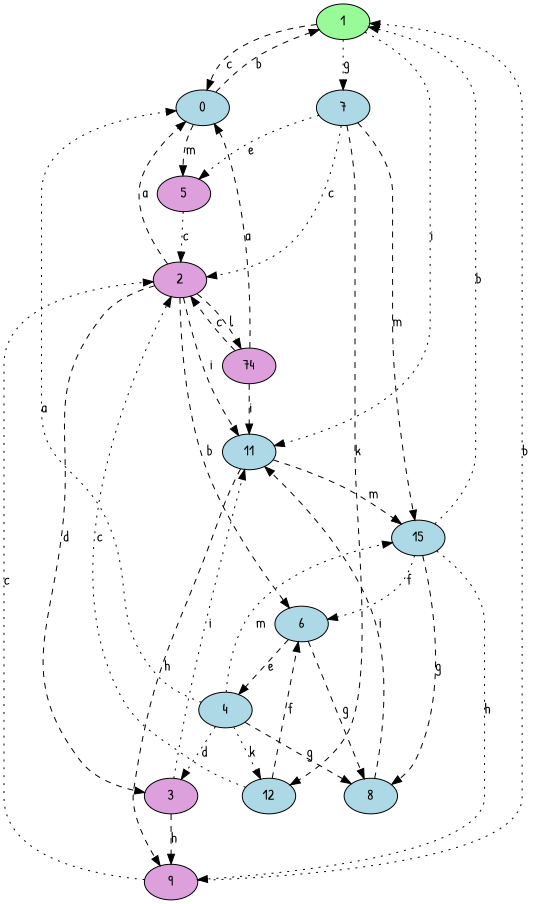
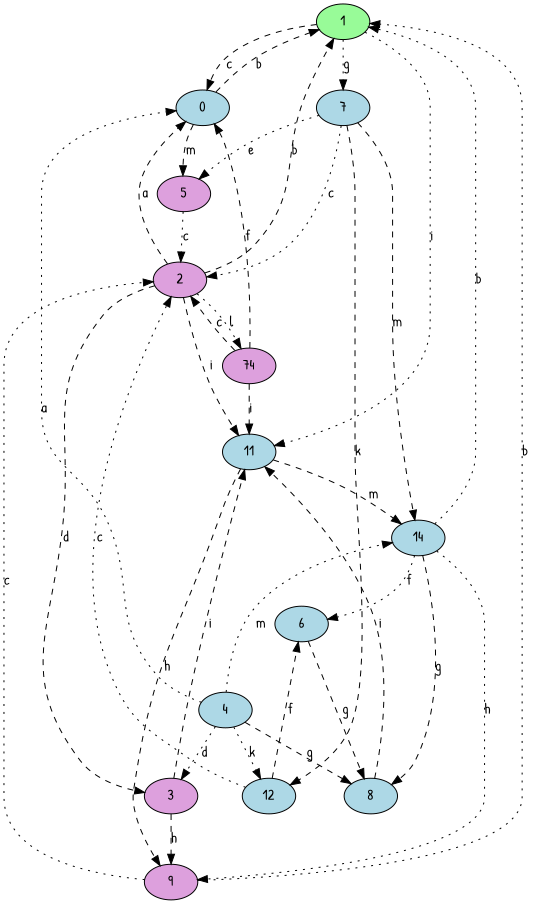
(248, 237) -> (248, 237)
(219, 315) -> (219, 315)
(203, 459) -> (288, 176)
(418, 538) -> (418, 538)
(204, 628) -> (204, 628)
(267, 663) -> none
